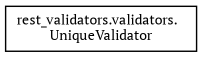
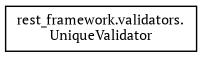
(101, 29) -> (101, 29)
